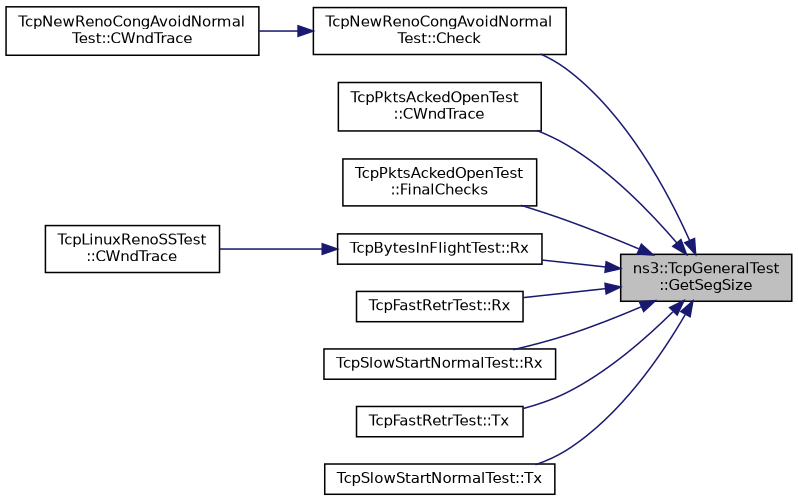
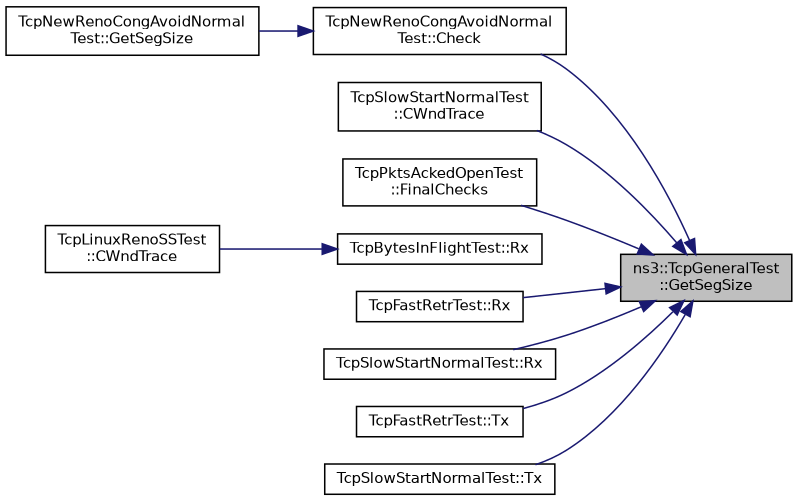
(132, 31) -> (132, 31)
(440, 107) -> (440, 107)
(574, 263) -> none
